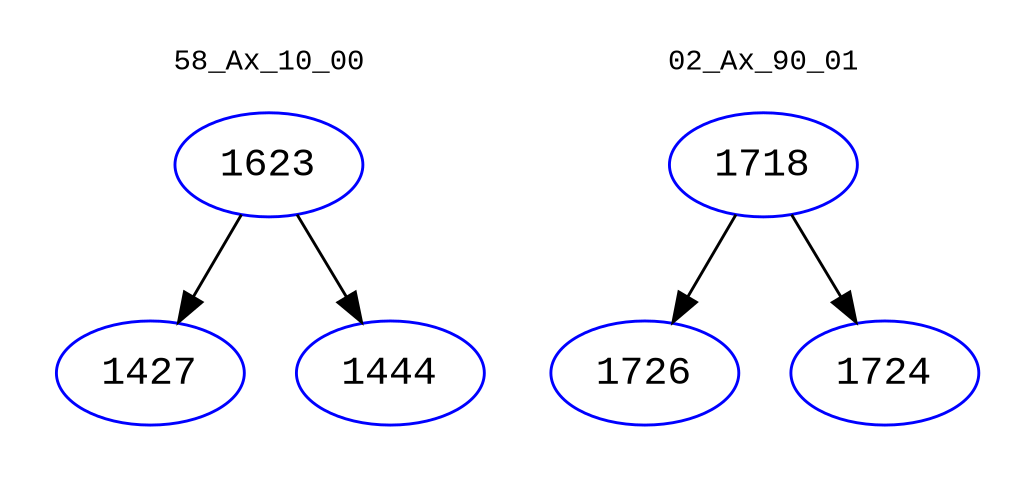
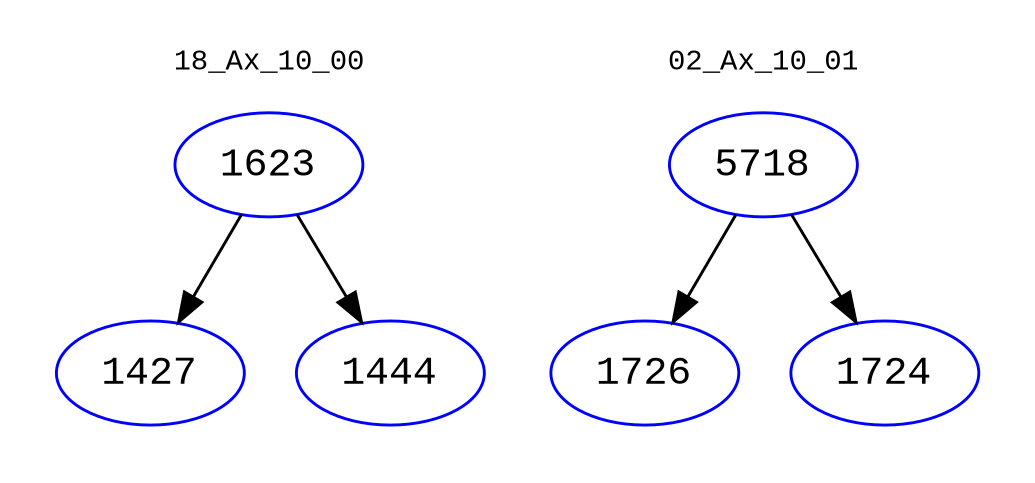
(270, 62) -> (270, 62)
(765, 62) -> (765, 62)
(763, 165) -> (763, 165)
